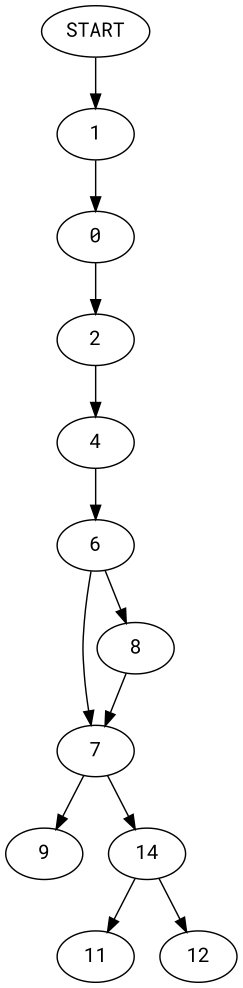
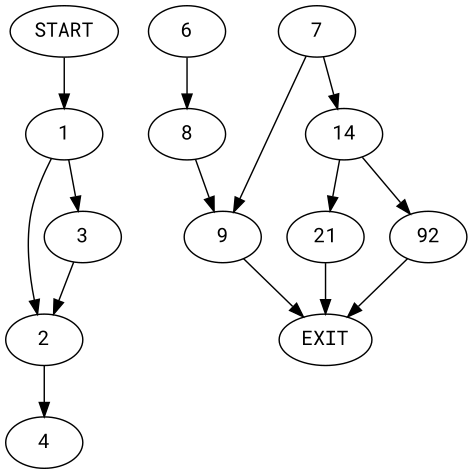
none -> (29, 228)
(96, 237) -> (83, 237)
none -> (326, 340)
(96, 487) -> none
(83, 641) -> none
(118, 693) -> (202, 178)
(96, 957) -> (326, 237)
(198, 957) -> (428, 237)
